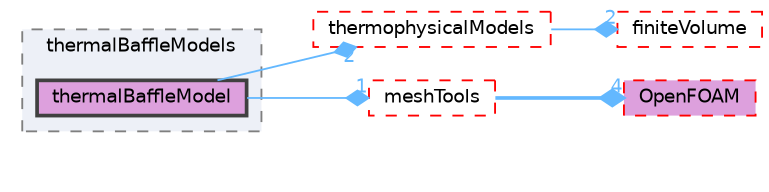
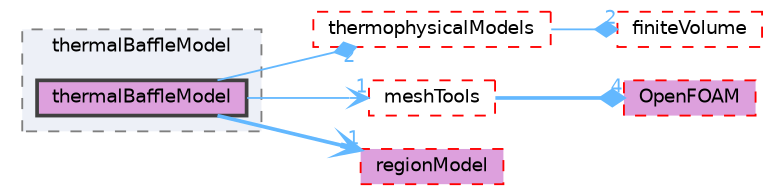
(142, 47) -> (142, 47)
(298, 98) -> (298, 98)
none -> (432, 167)
